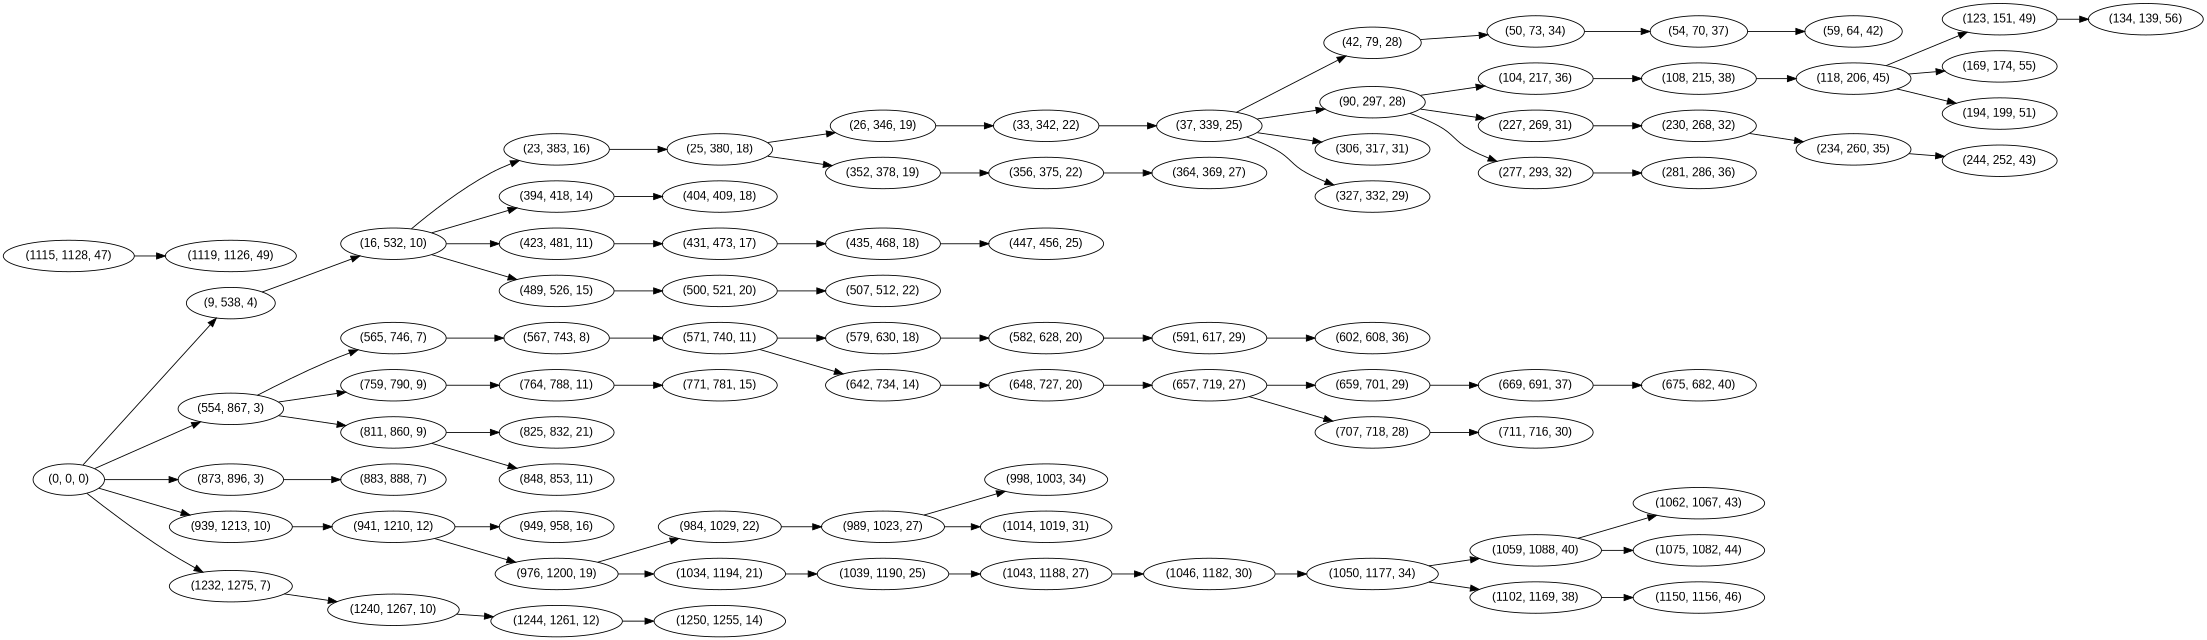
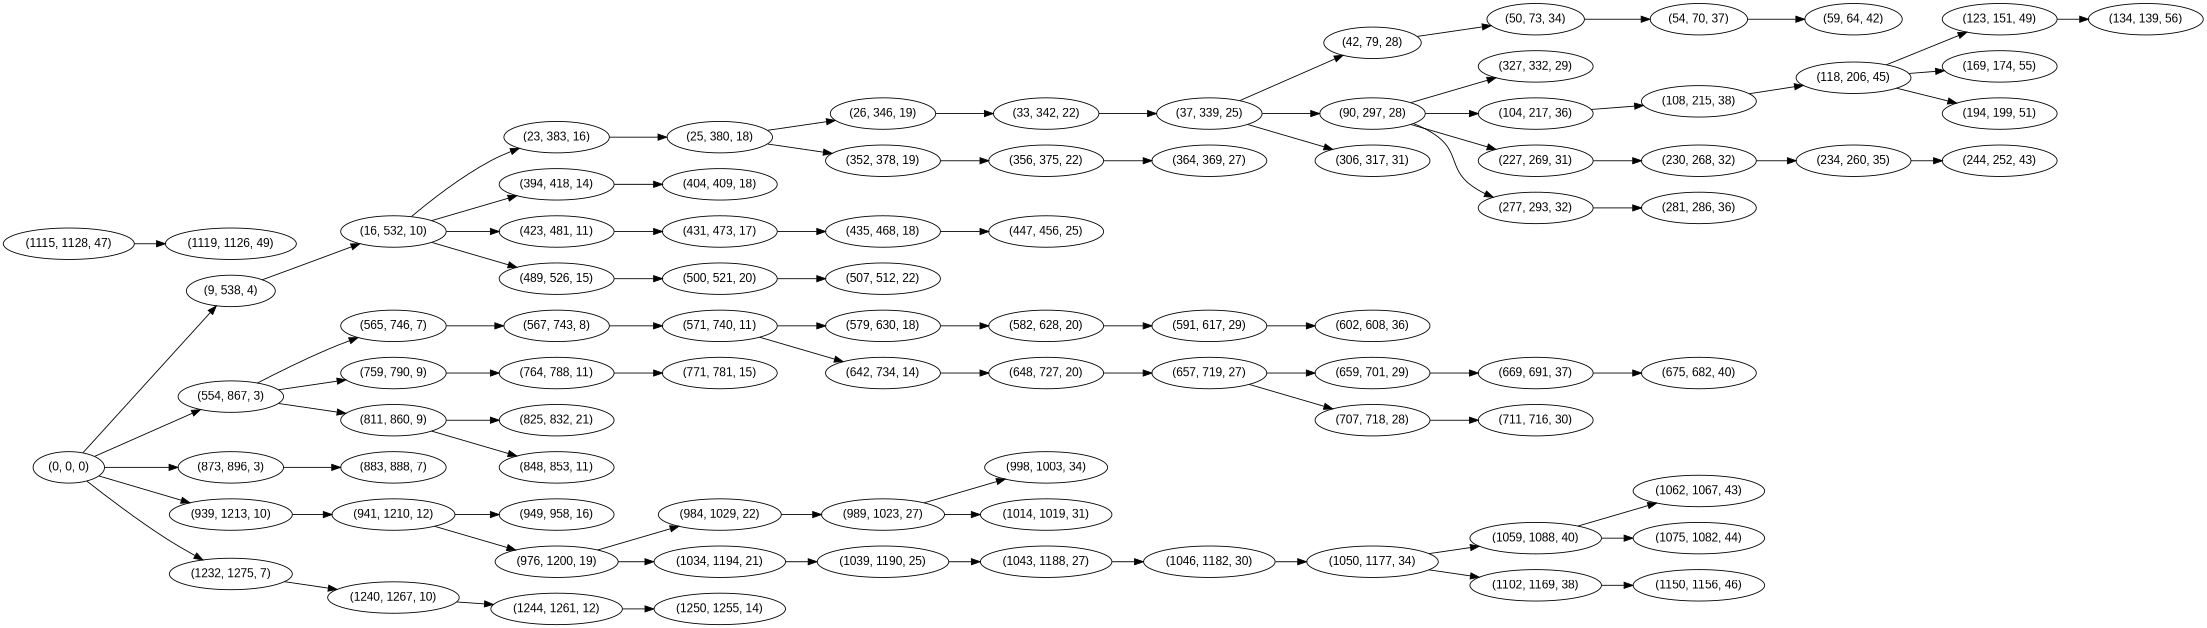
(1287, 158) -> (1449, 91)
